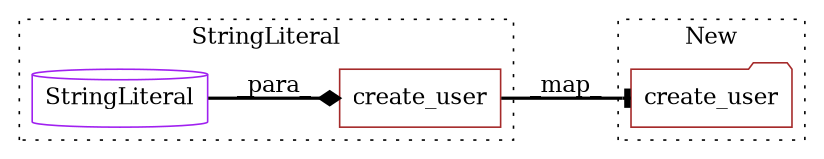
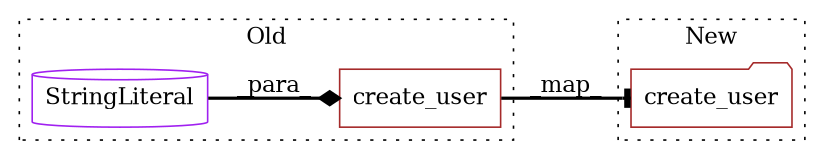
(266, 38) -> (266, 38)
